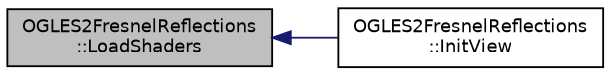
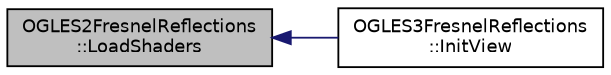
(471, 38) -> (471, 38)
